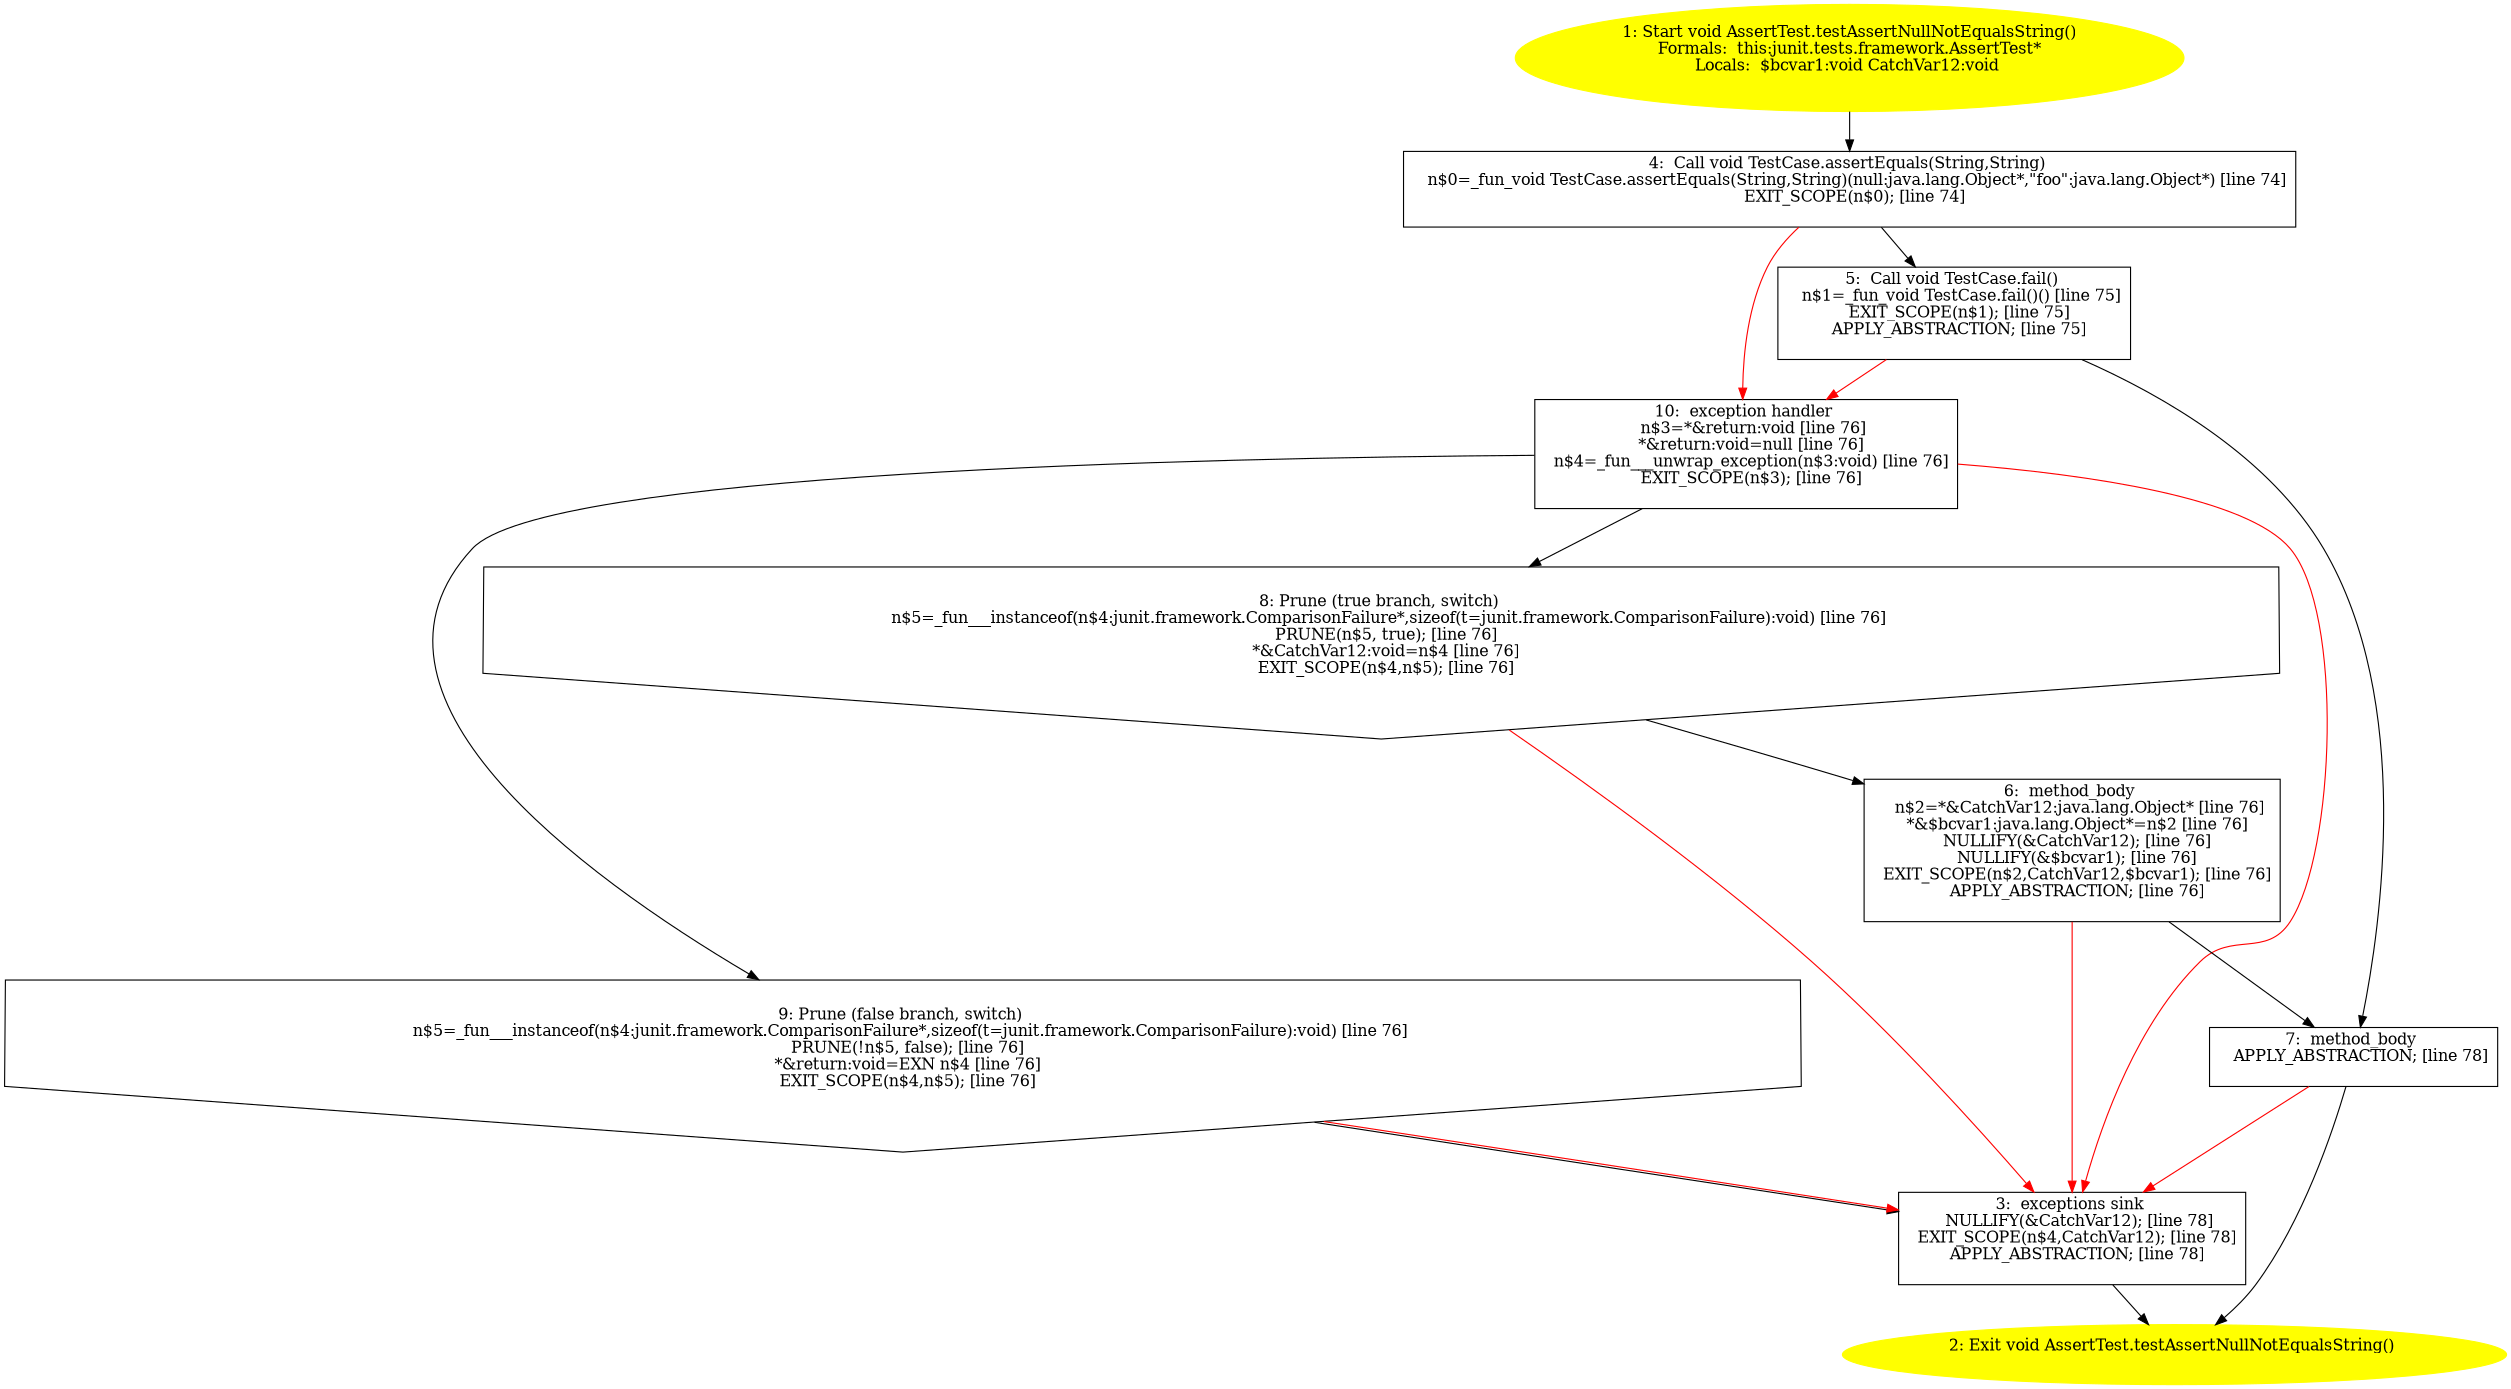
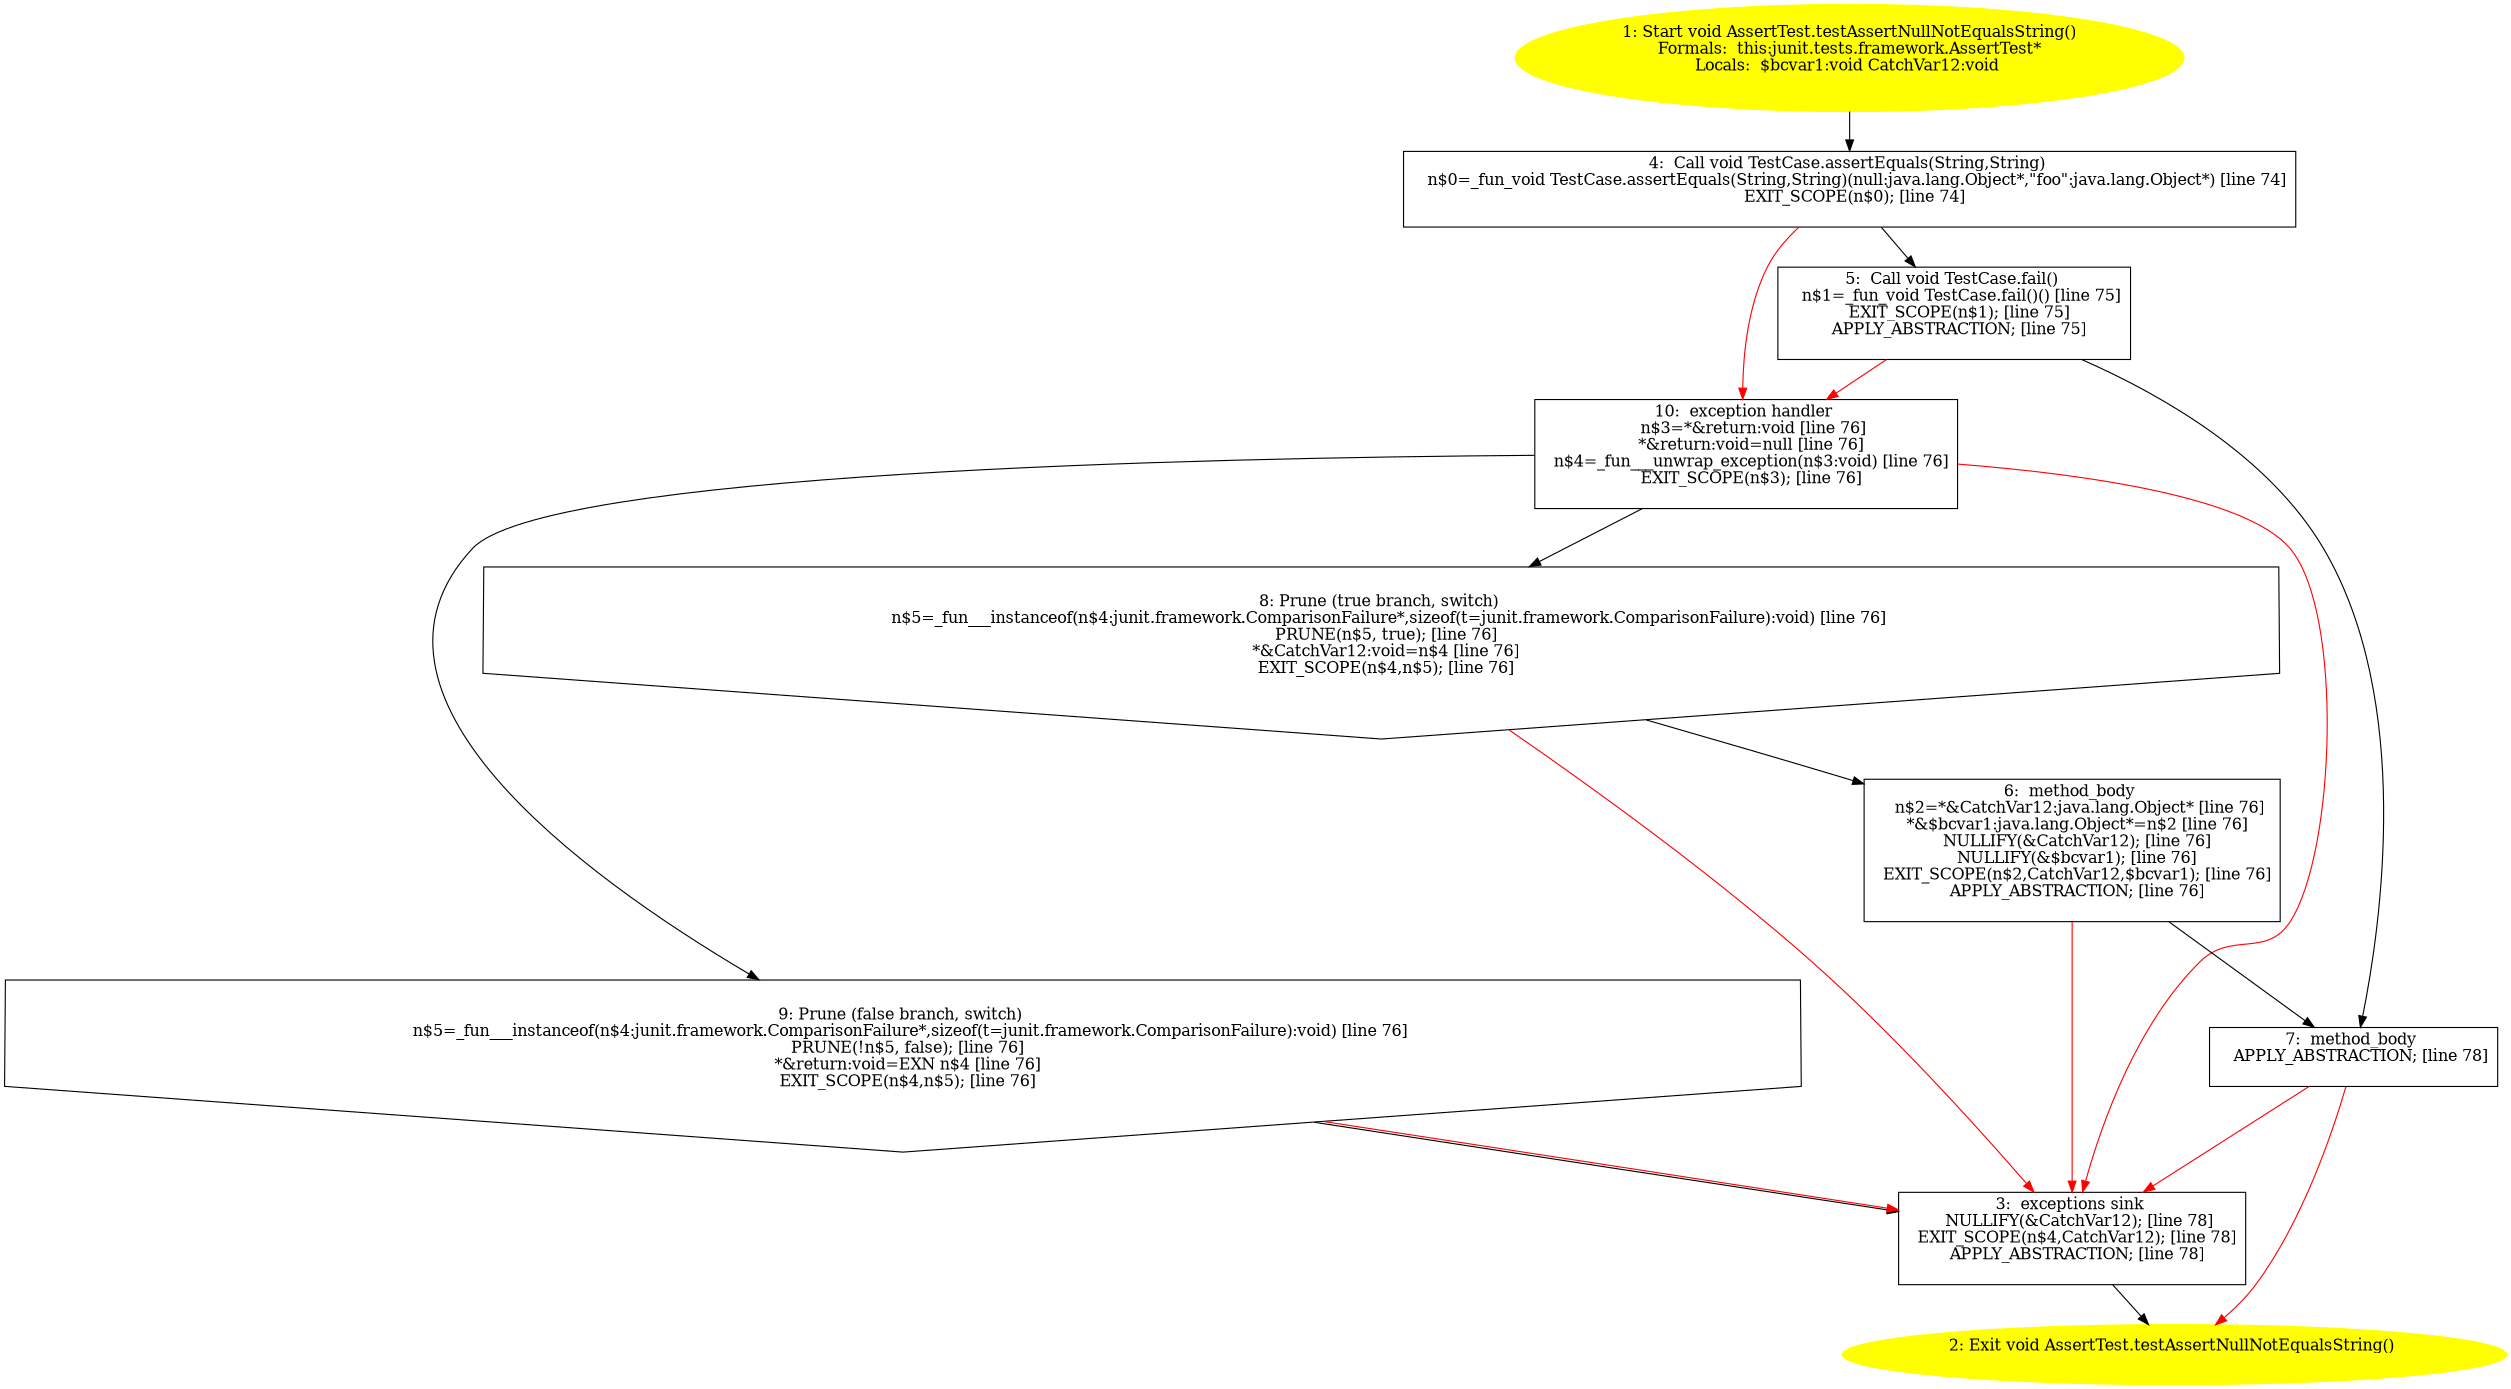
(2299, 1210) -> (2299, 1210)
